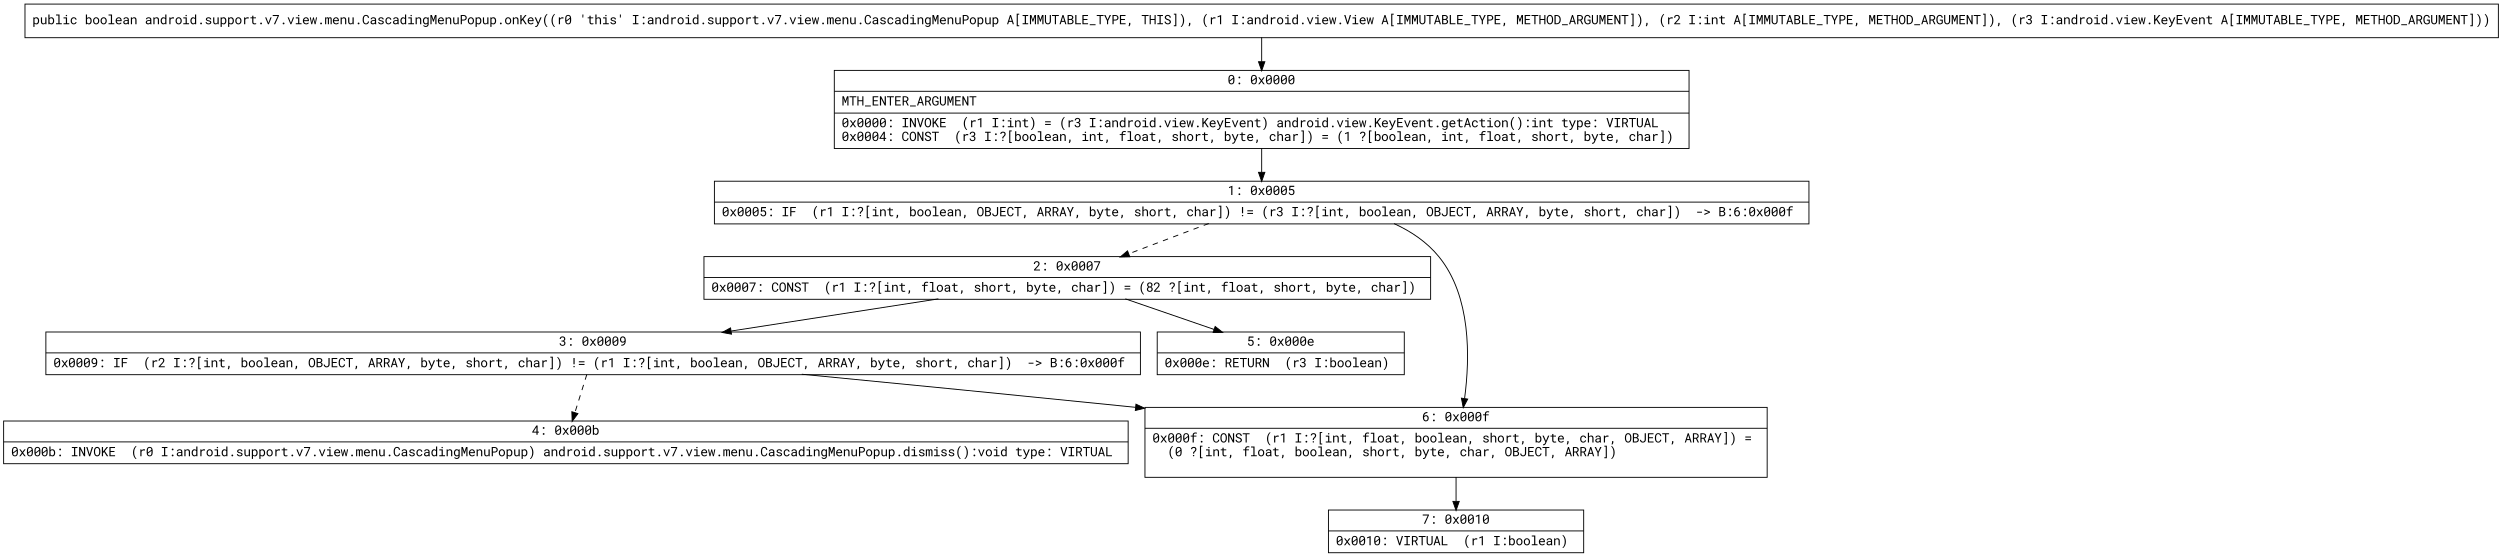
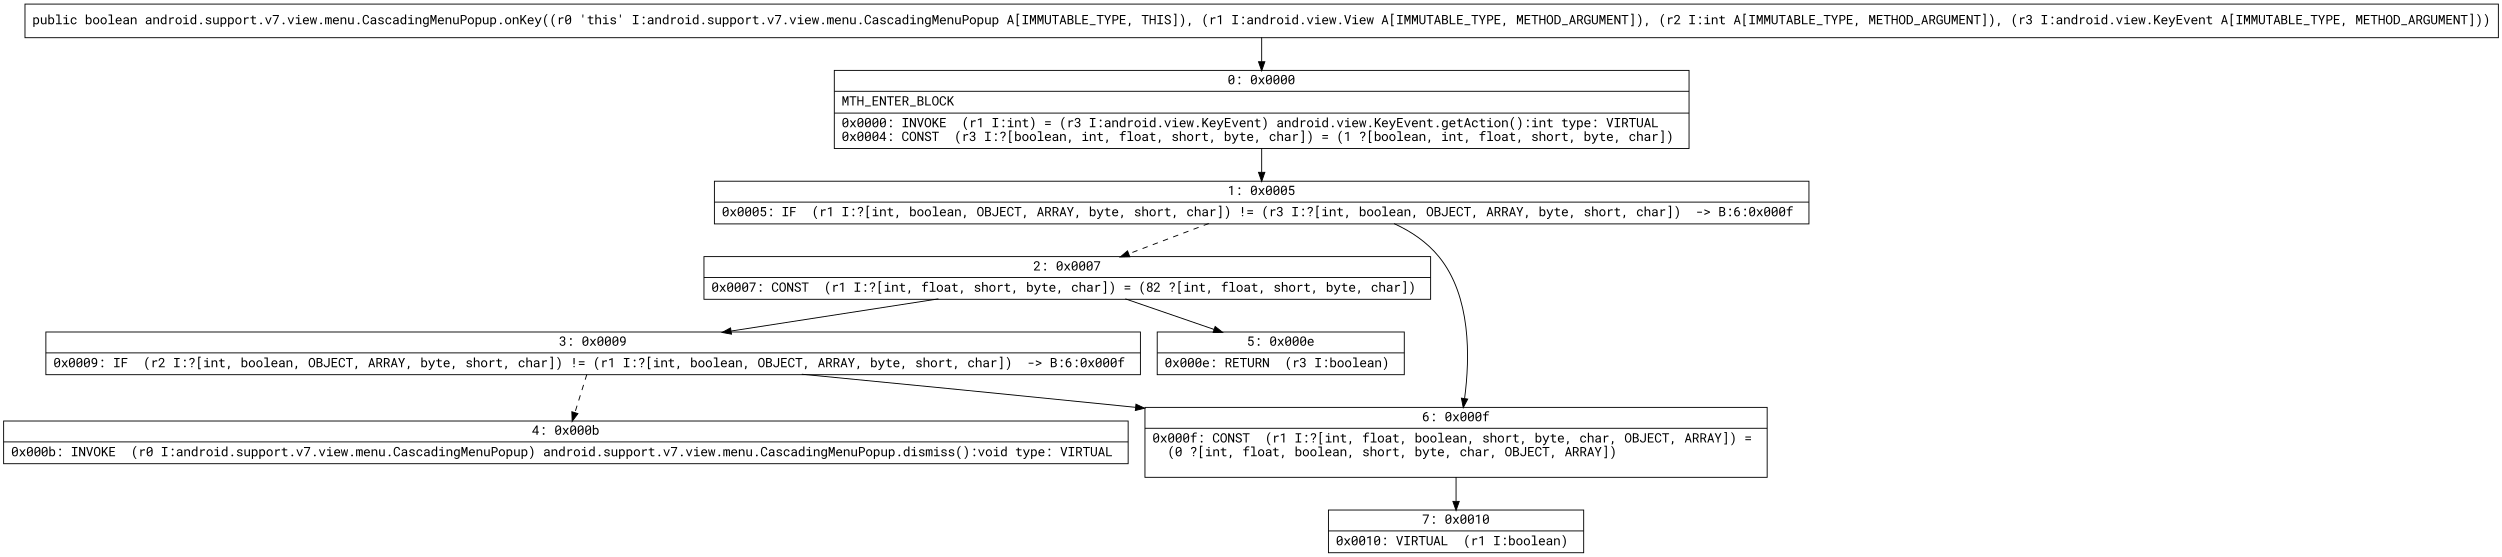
(909, 102) -> (898, 102)
